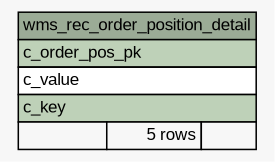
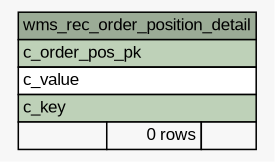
(172, 135) -> (172, 135)
